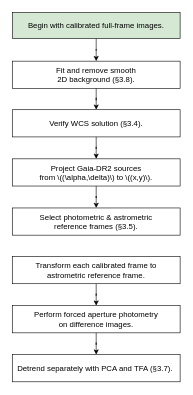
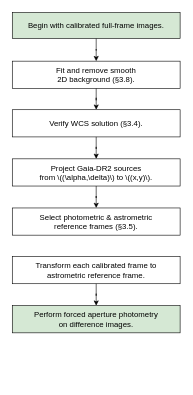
(96, 319) -> (96, 319)
(96, 344) -> none
(96, 368) -> none
